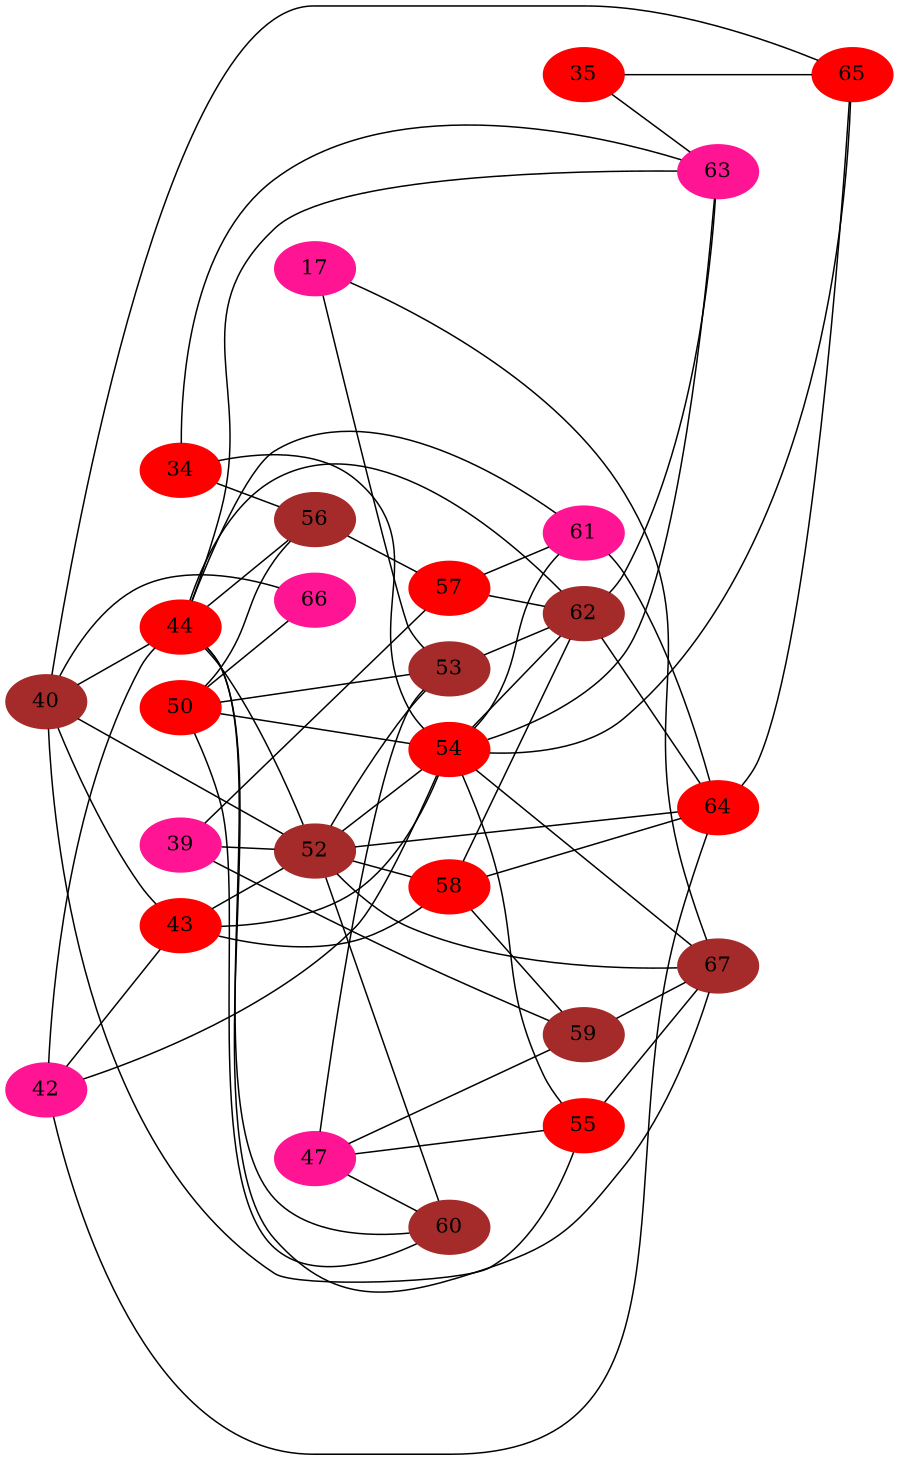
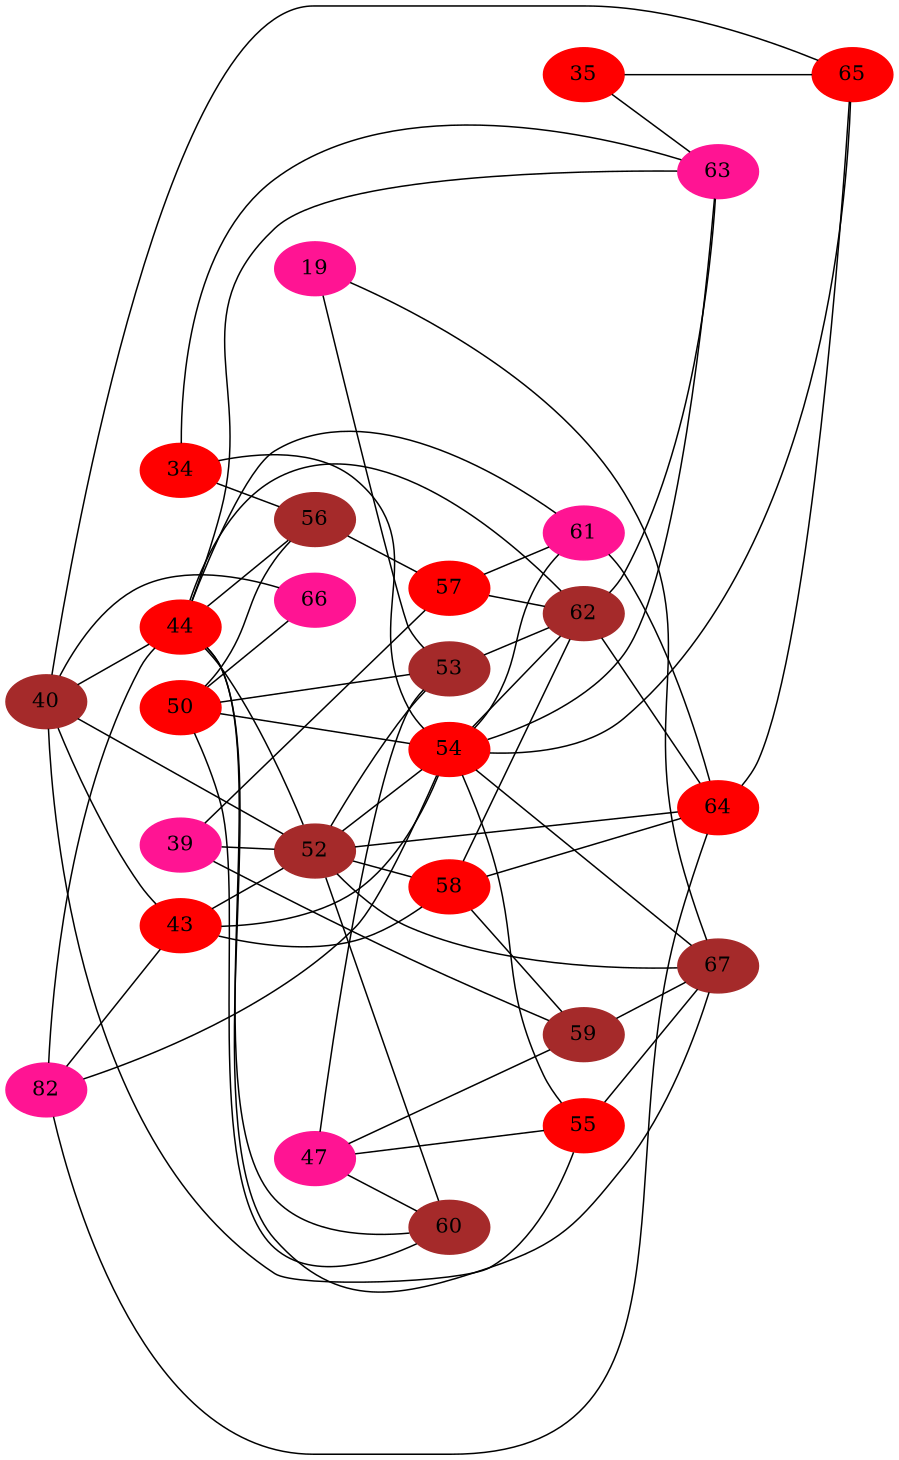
(315, 269) -> (315, 269)
(46, 1090) -> (46, 1090)
